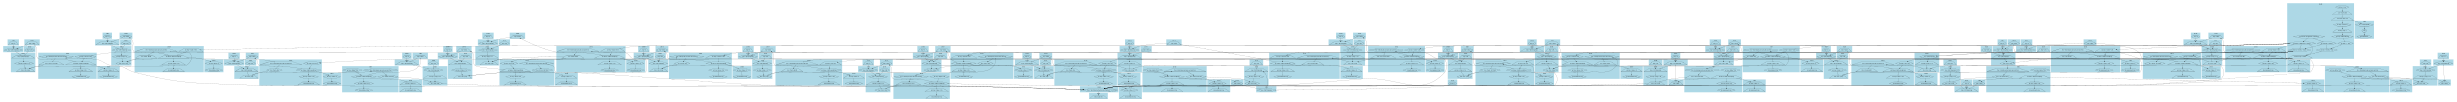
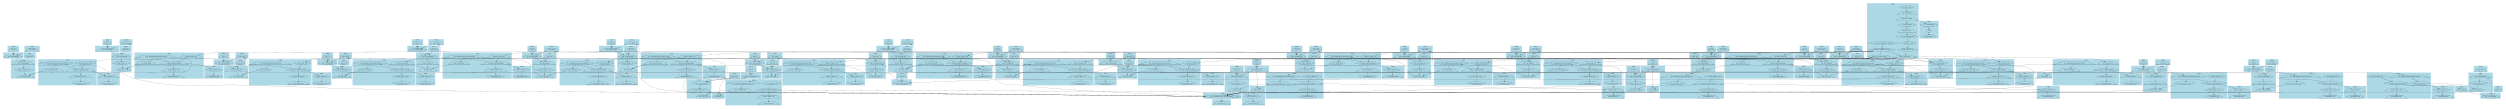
(2327, 43) -> none
